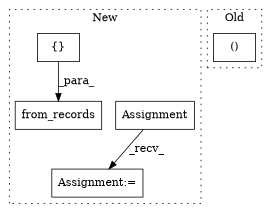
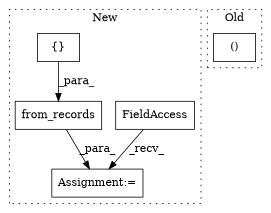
(155, 115) -> (155, 115)
none -> (76, 146)
